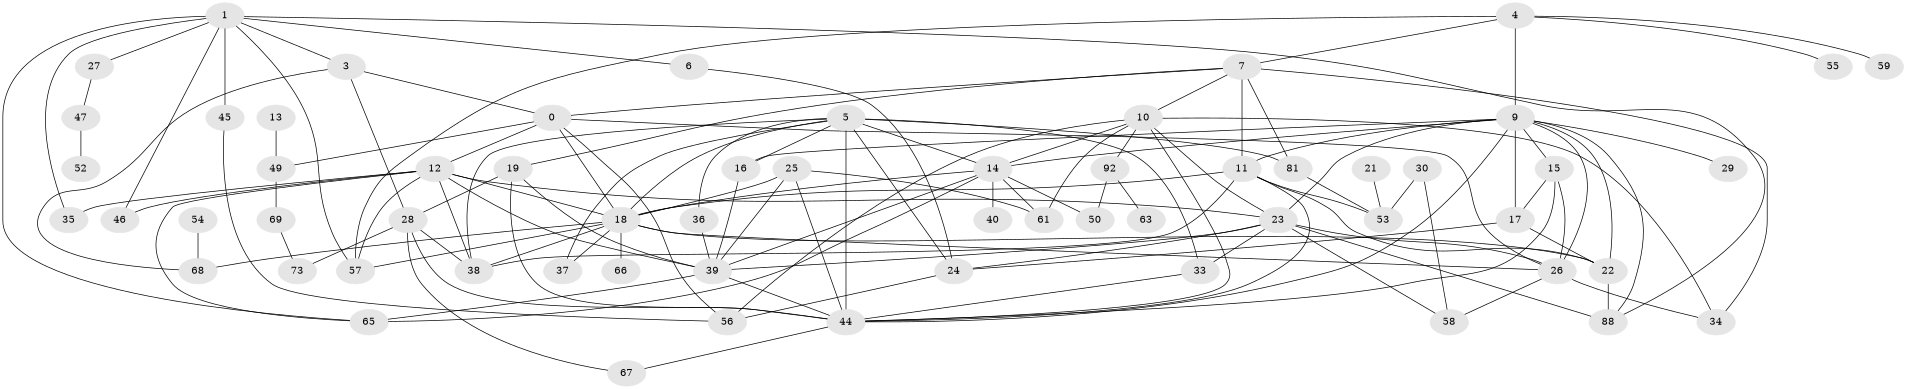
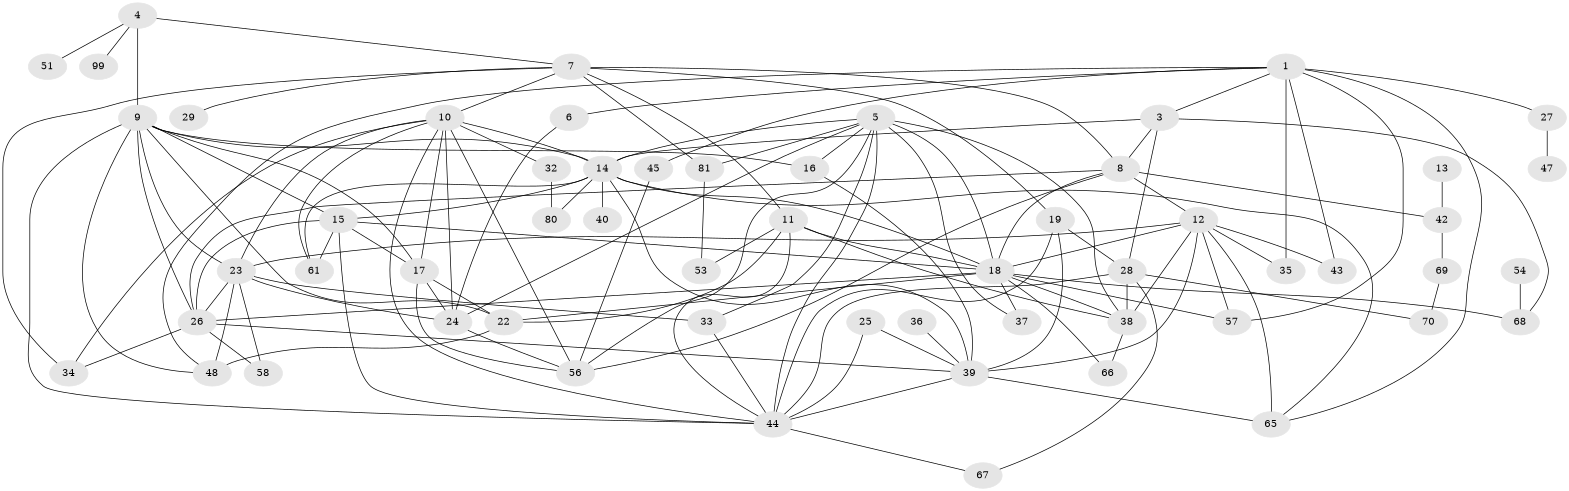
(942, 29) -> none
(1833, 67) -> (48, 67)
(1884, 67) -> (99, 67)
(552, 118) -> (1121, 169)
none -> (957, 129)
(1363, 135) -> none
(1624, 137) -> (350, 81)
(720, 152) -> (740, 264)
(81, 169) -> none
(276, 169) -> (1442, 220)
(1110, 169) -> (551, 169)
(1371, 169) -> none
(1422, 169) -> none
(922, 185) -> (327, 245)
none -> (432, 195)
(719, 195) -> (667, 246)
none -> (474, 205)
(120, 220) -> (1337, 271)
none -> (449, 220)
(1095, 220) -> (551, 220)
(1146, 220) -> none
(970, 255) -> (547, 345)
(297, 271) -> (1429, 322)
(1608, 322) -> (212, 373)
none -> (1119, 345)
none -> (464, 353)
